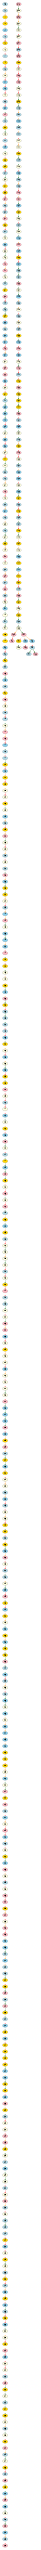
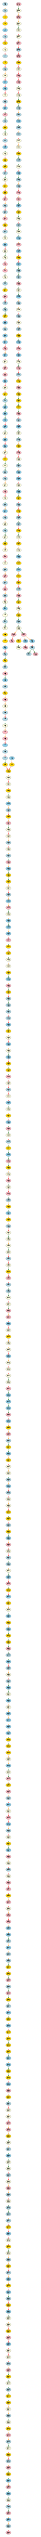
(5, 767) -> (7, 767)
